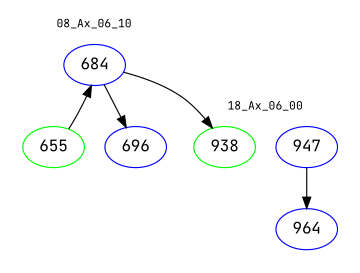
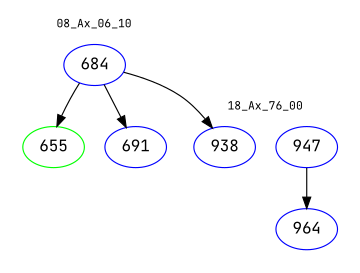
(266, 107) -> (266, 107)
(78, 113) -> (70, 99)
(136, 147) -> (136, 147)
(225, 147) -> (225, 147)
